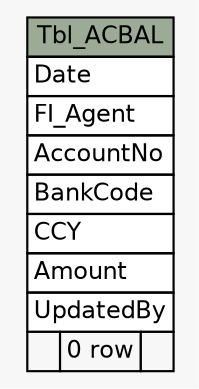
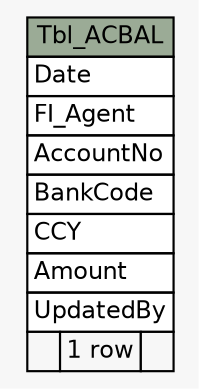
(100, 350) -> (100, 350)
